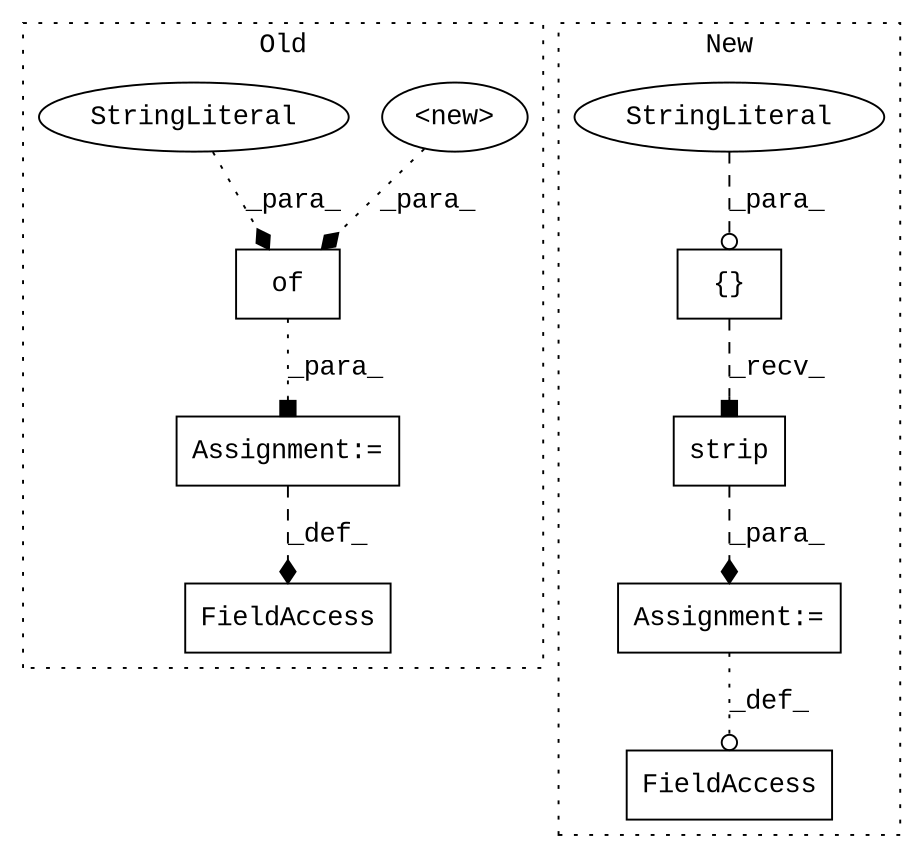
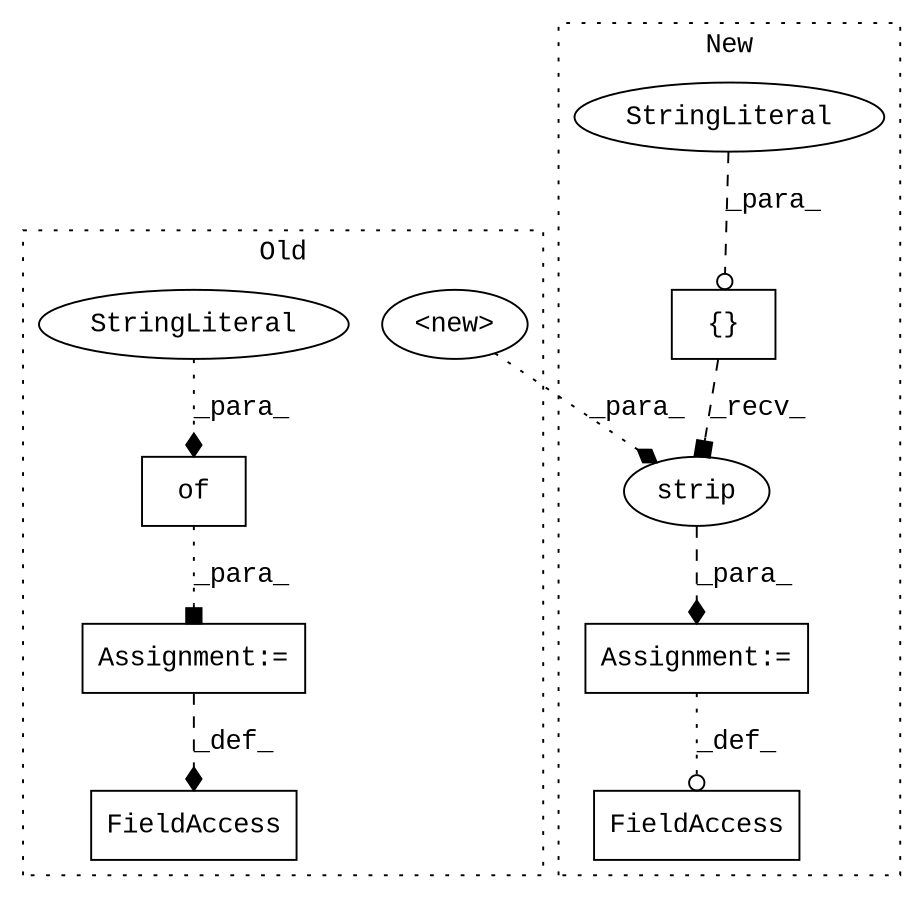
(381, 191) -> (573, 406)
(729, 451) -> (697, 491)
